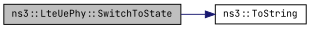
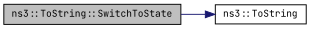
(92, 14) -> (92, 14)
